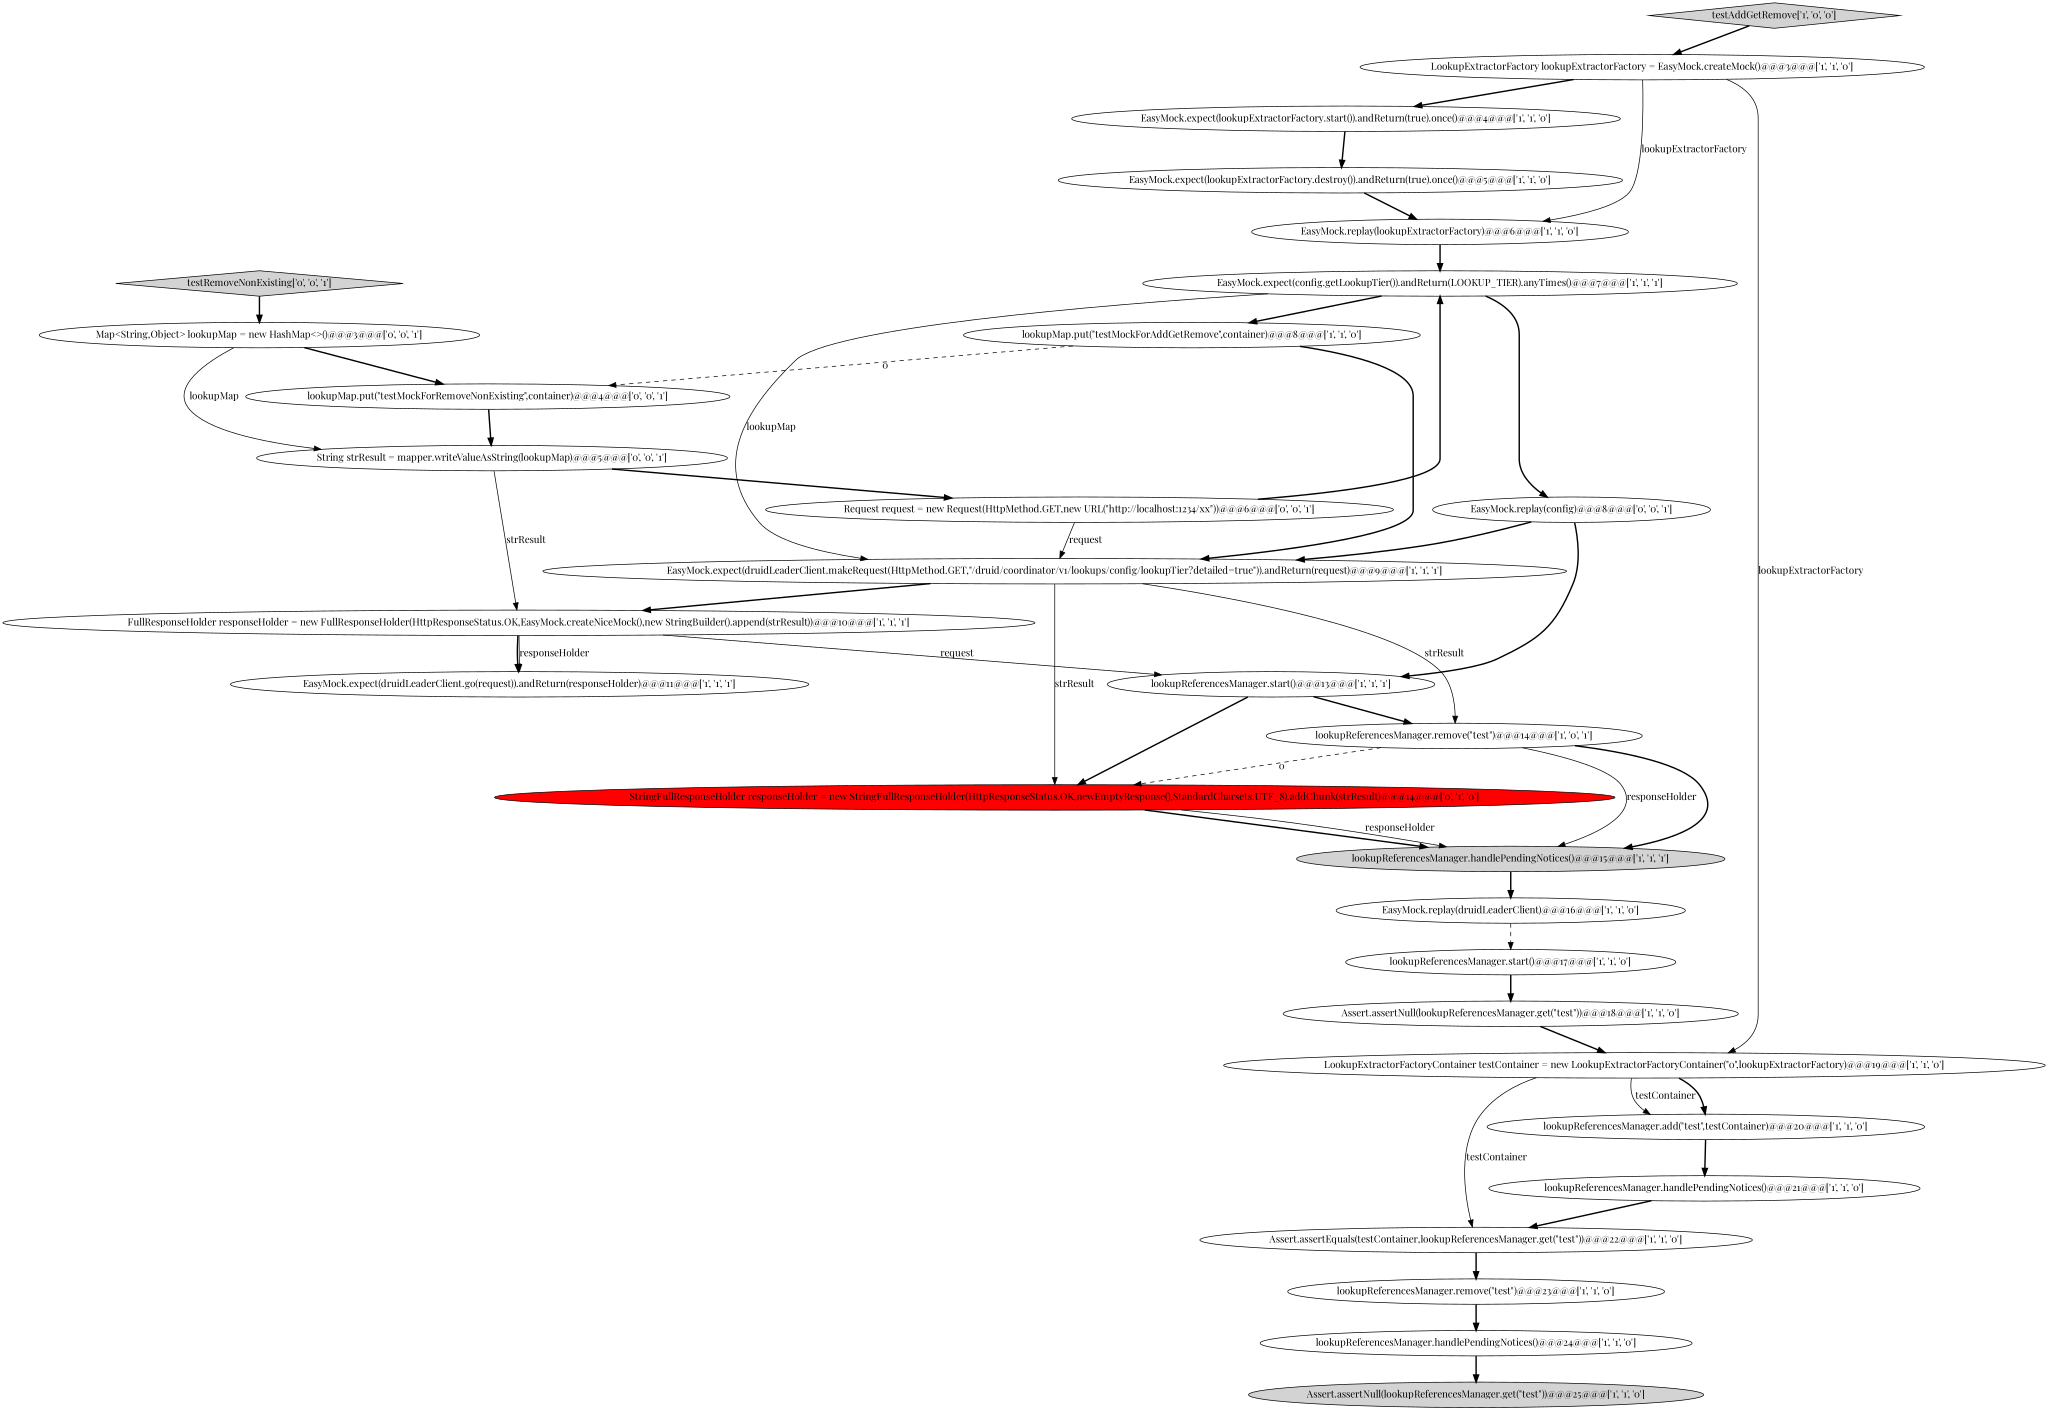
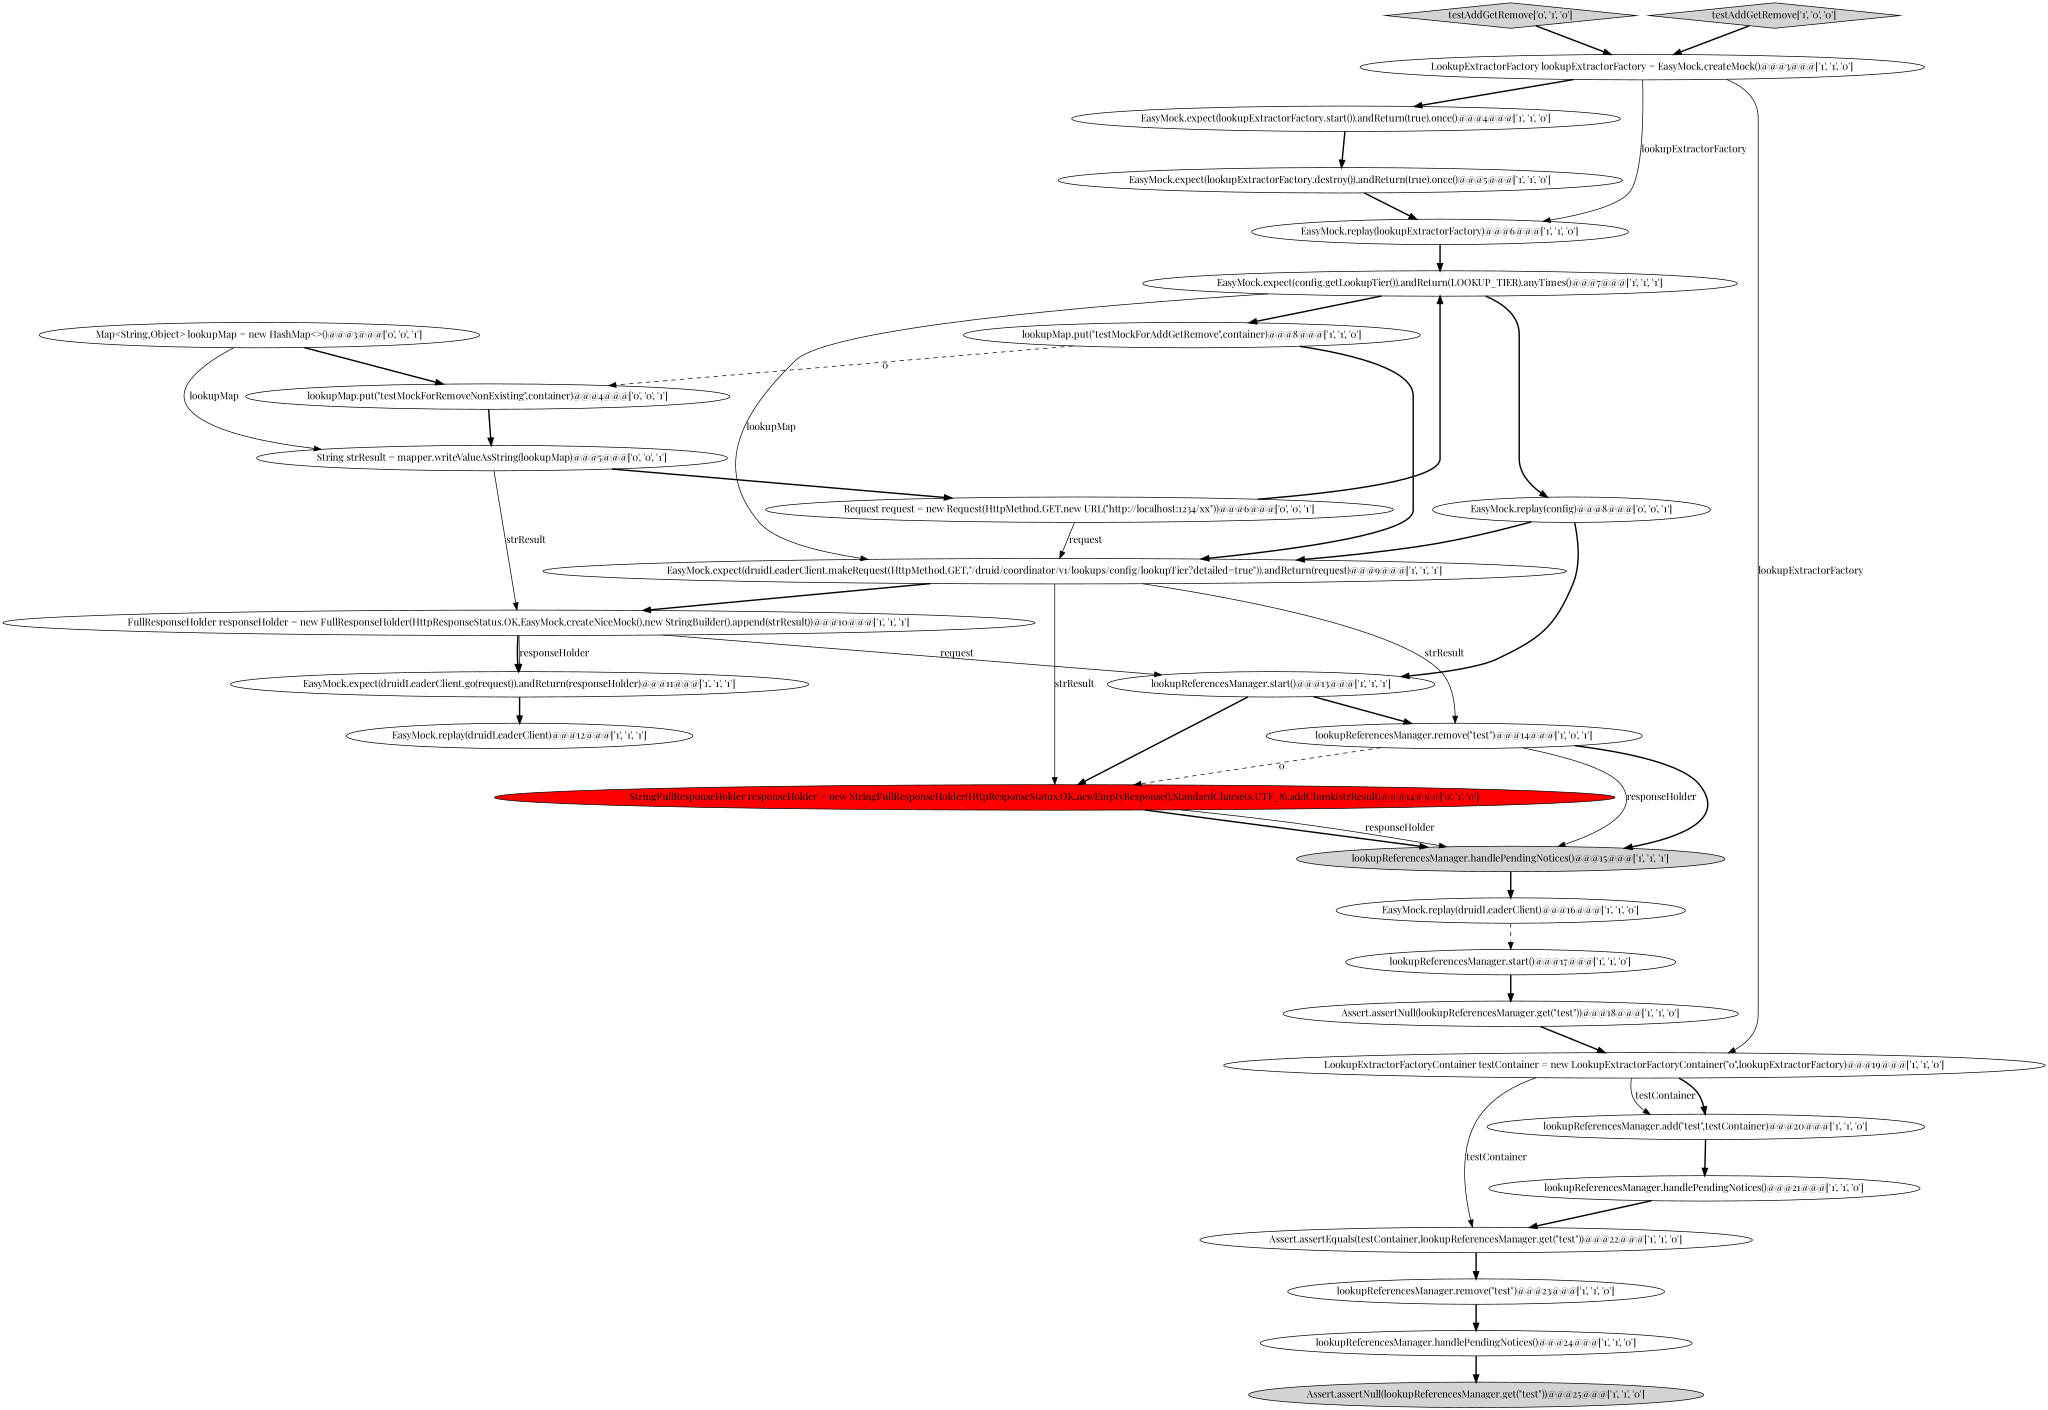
none -> (1511, 16)
(259, 283) -> none
none -> (520, 736)
